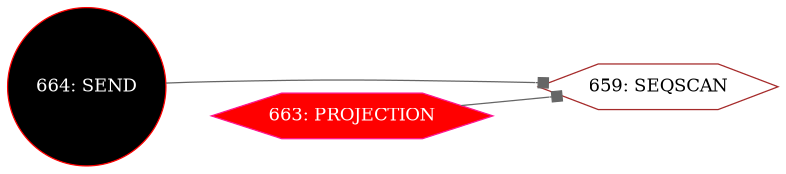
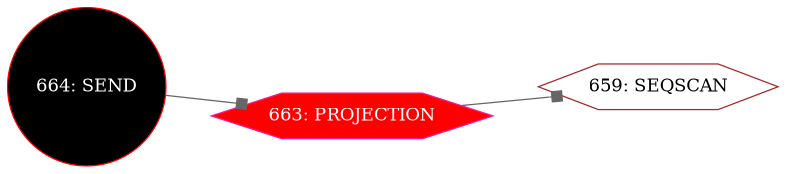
(351, 80) -> (200, 99)
